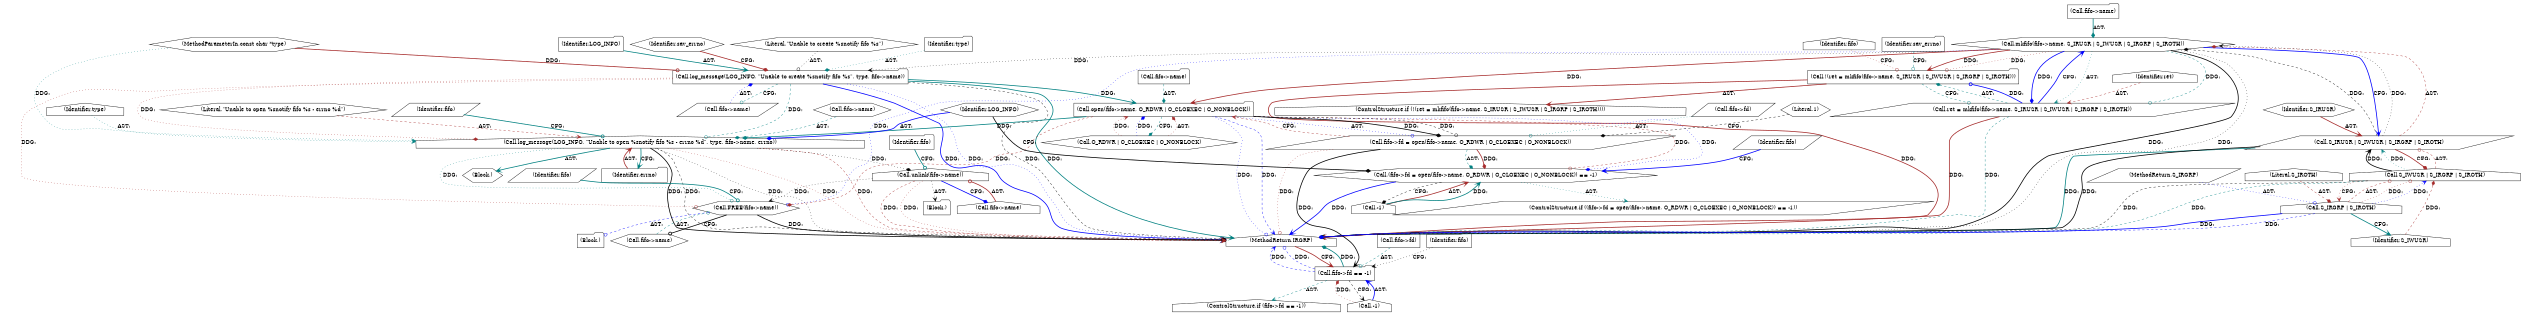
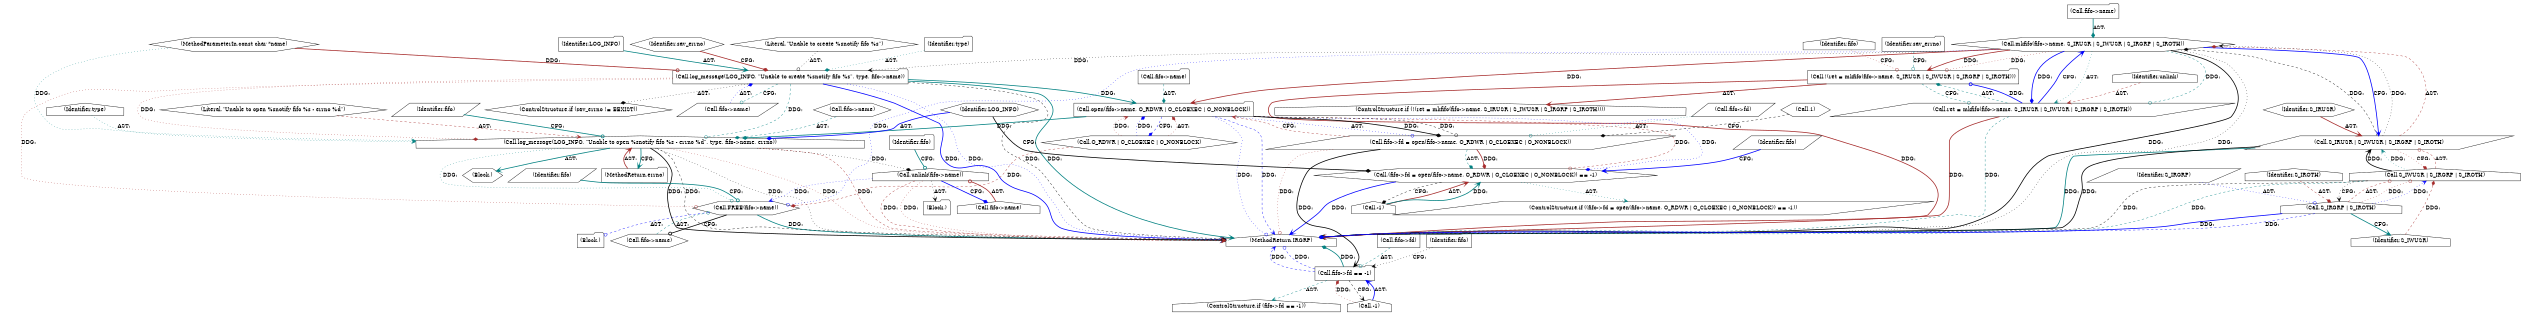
(234, 44) -> (234, 44)
(2155, 77) -> (2155, 77)
none -> (579, 110)
(1806, 110) -> (1806, 110)
(1158, 125) -> (1158, 125)
(2410, 157) -> (2410, 157)
(942, 164) -> (939, 187)
(635, 175) -> (635, 175)
(2164, 175) -> (2164, 175)
(2294, 175) -> (2294, 175)
(821, 184) -> (821, 184)
(2346, 186) -> (2346, 186)
(989, 237) -> (989, 237)
(1313, 255) -> none
